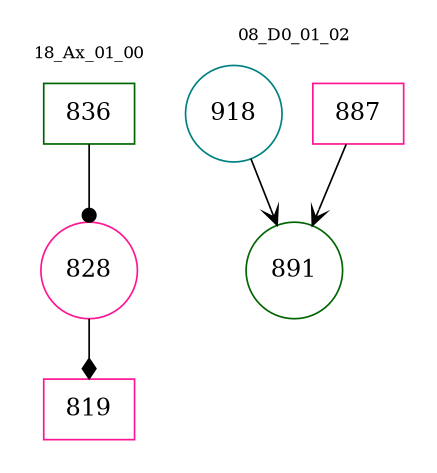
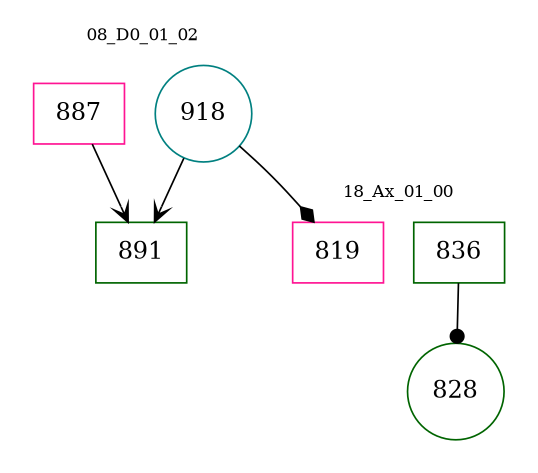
(89, 270) -> (456, 392)
(294, 270) -> (141, 253)
(89, 339) -> (255, 160)
